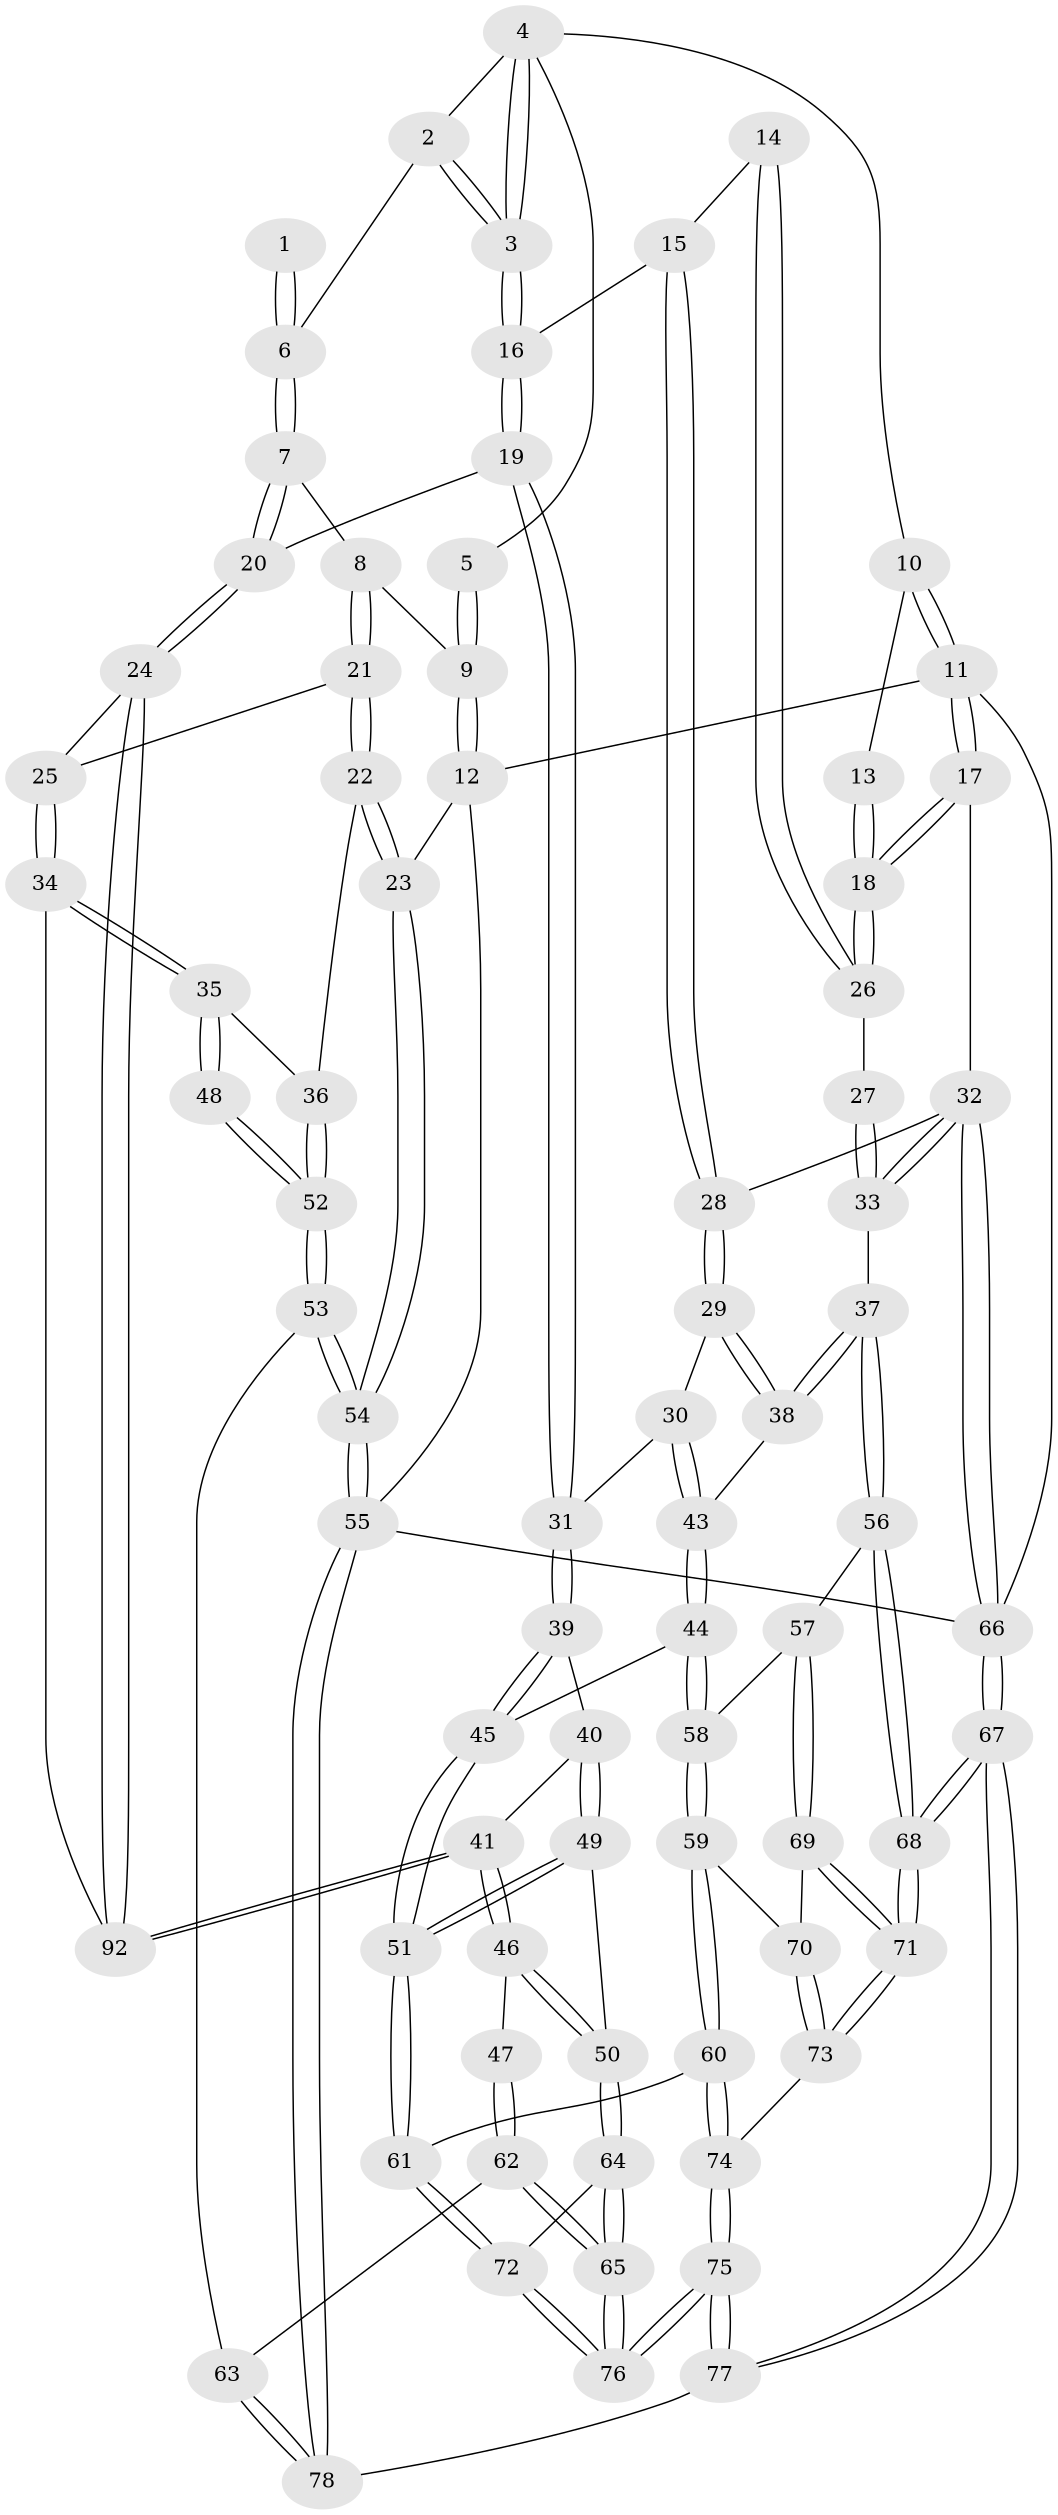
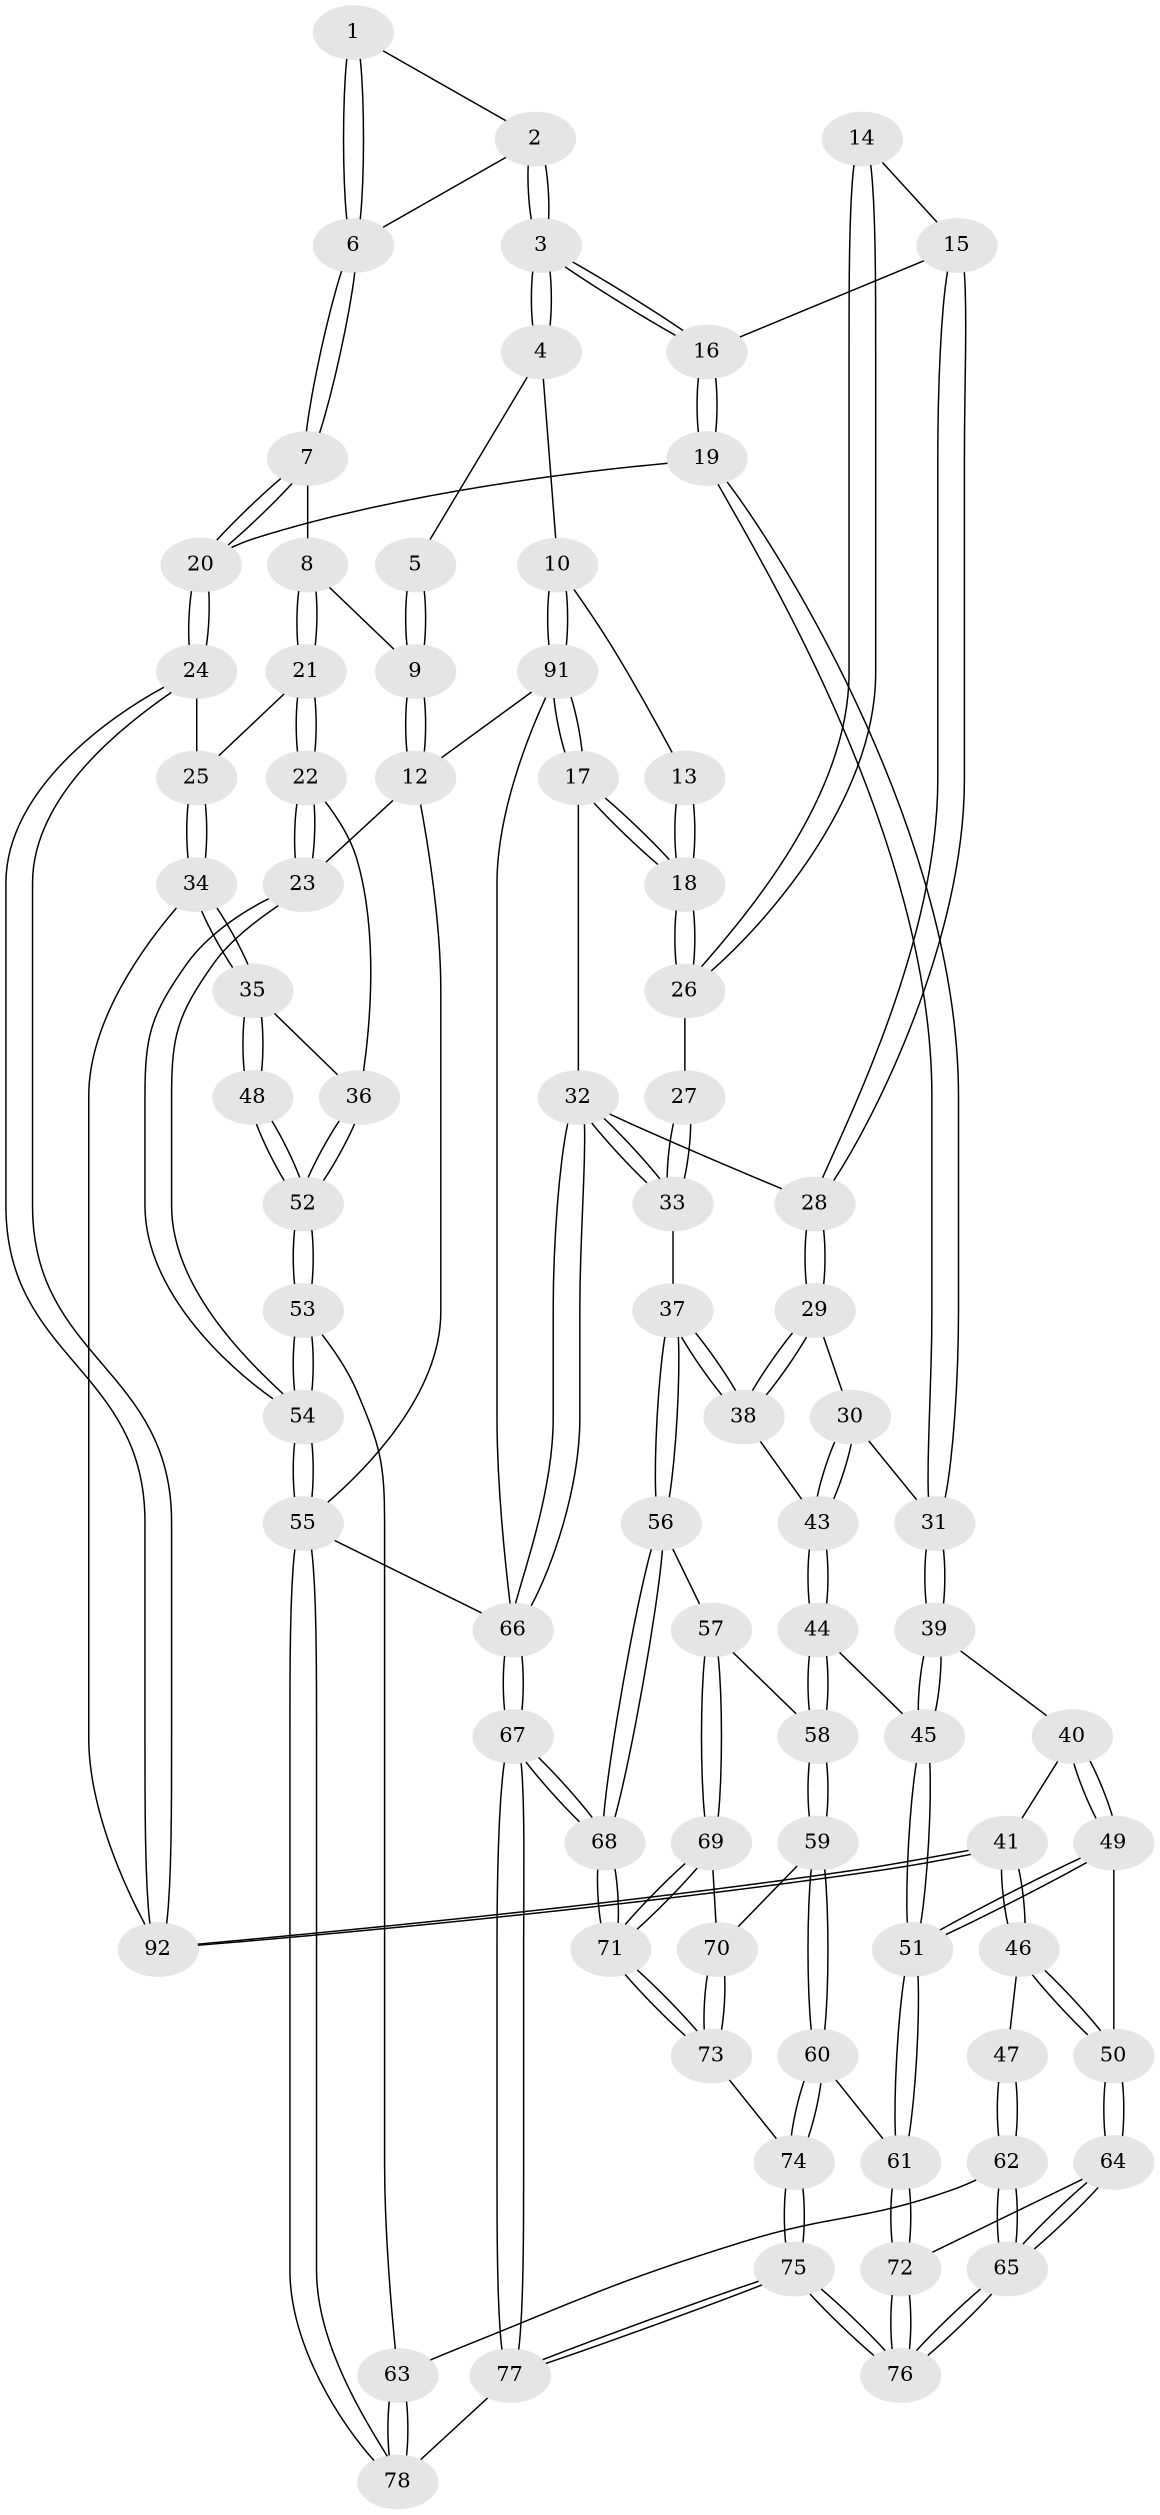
(476, 86) -> (444, 86)
(957, 672) -> (558, 672)
